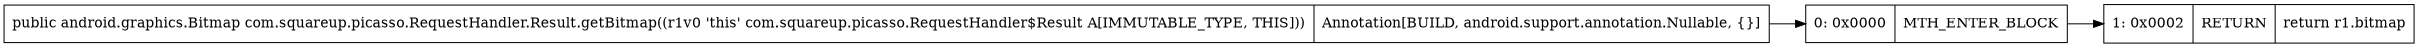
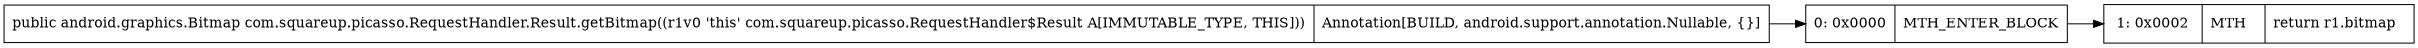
(2234, 23) -> (2229, 23)
